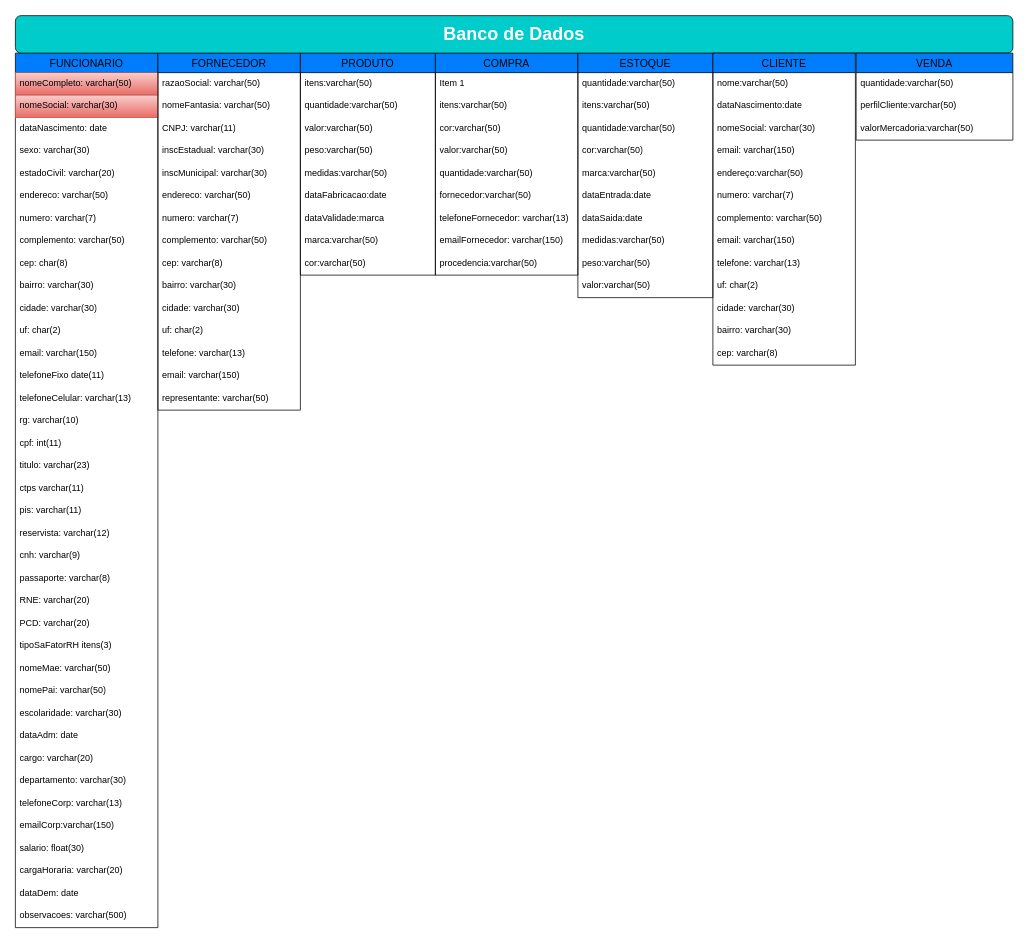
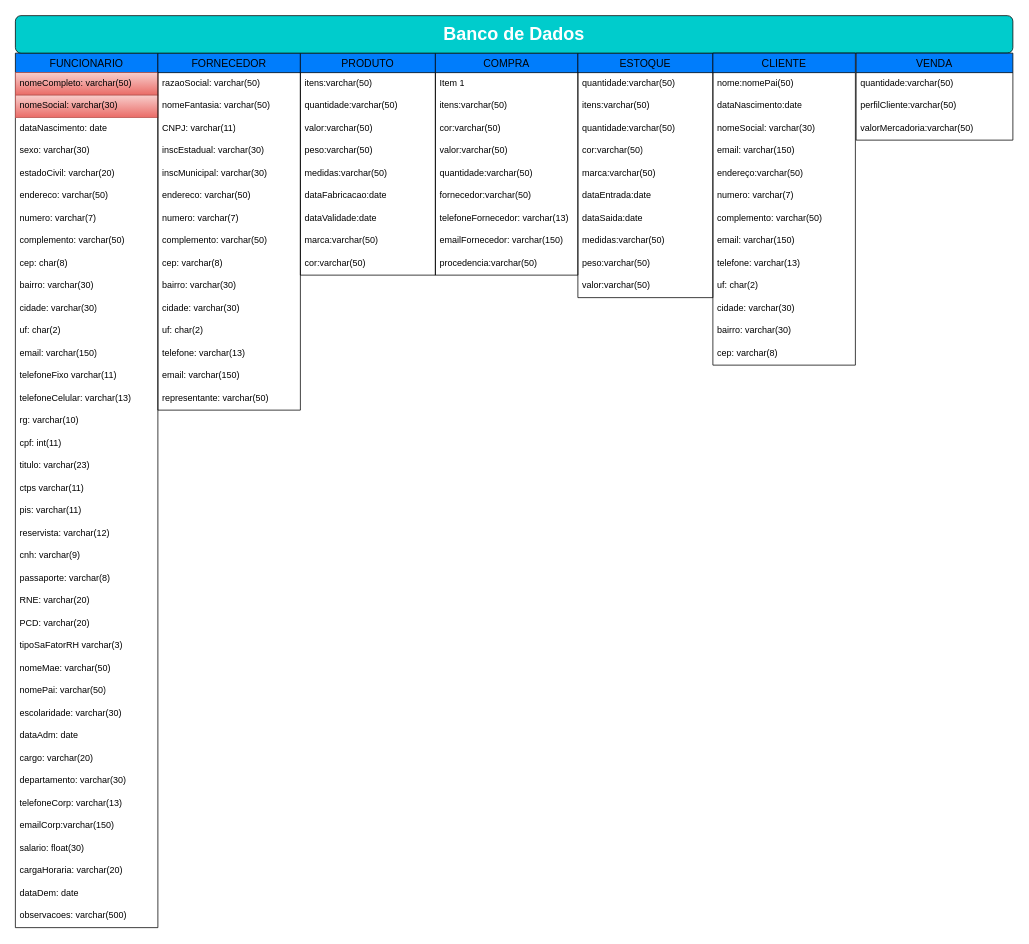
(757, 83) -> (755, 83)
(347, 218) -> (344, 218)
(69, 376) -> (77, 376)
(72, 646) -> (78, 646)
